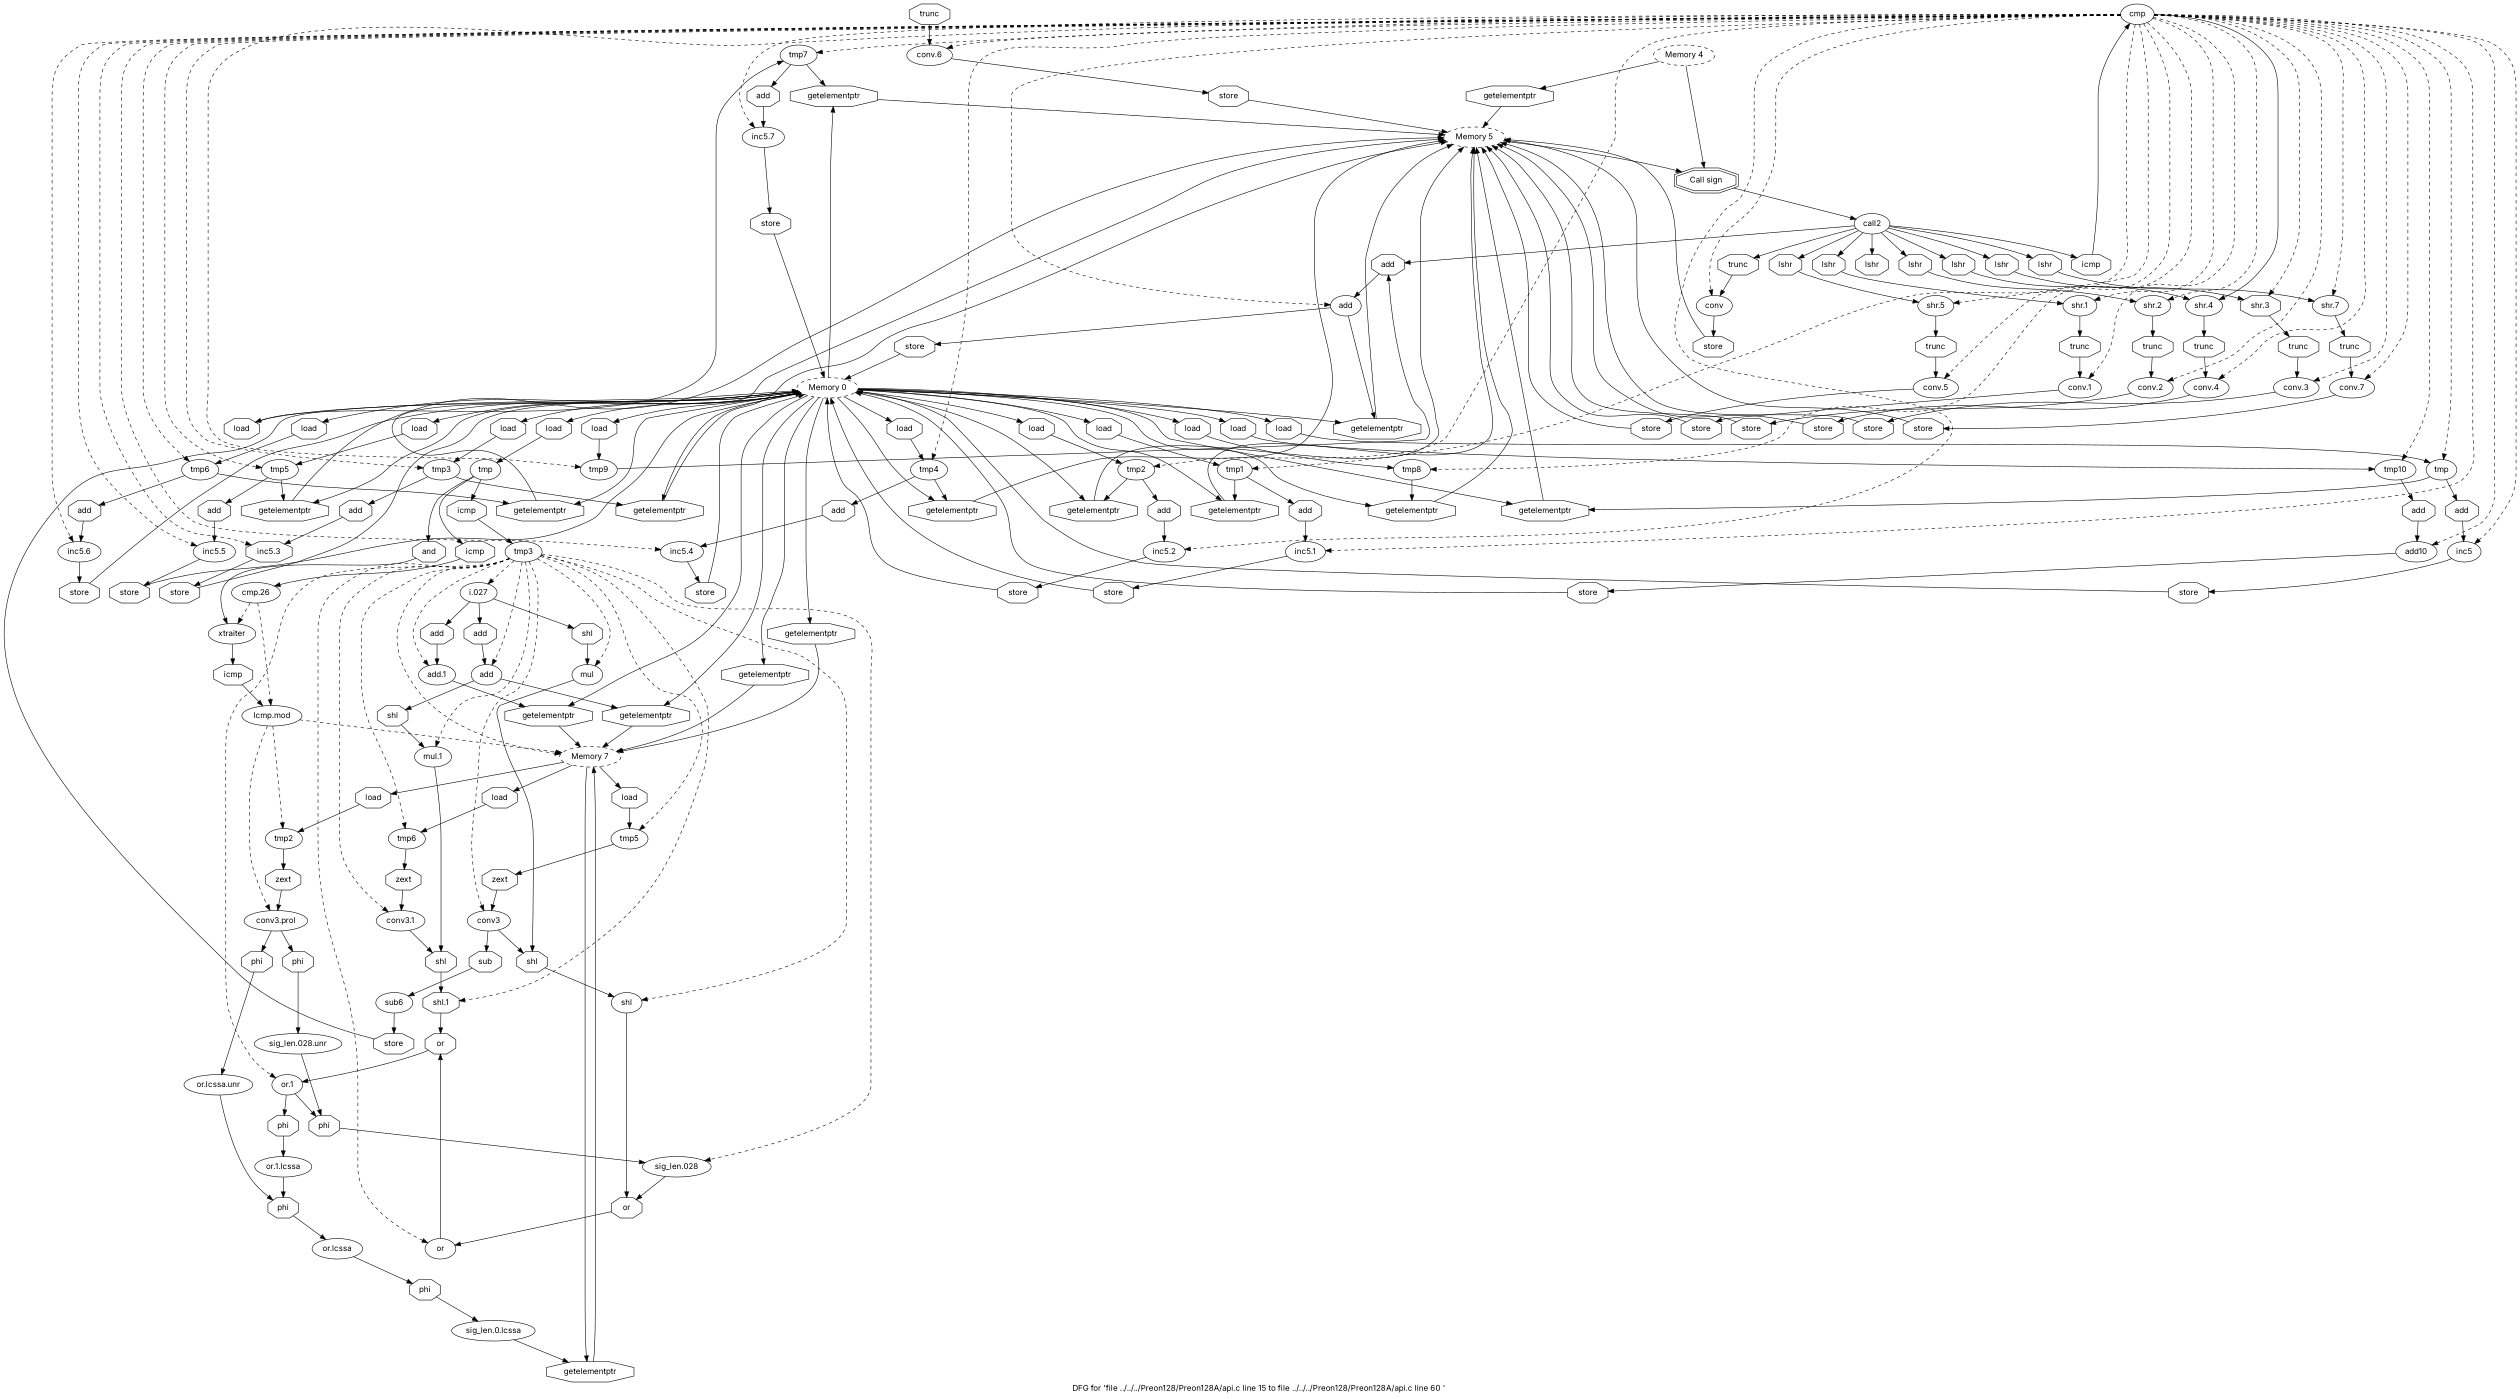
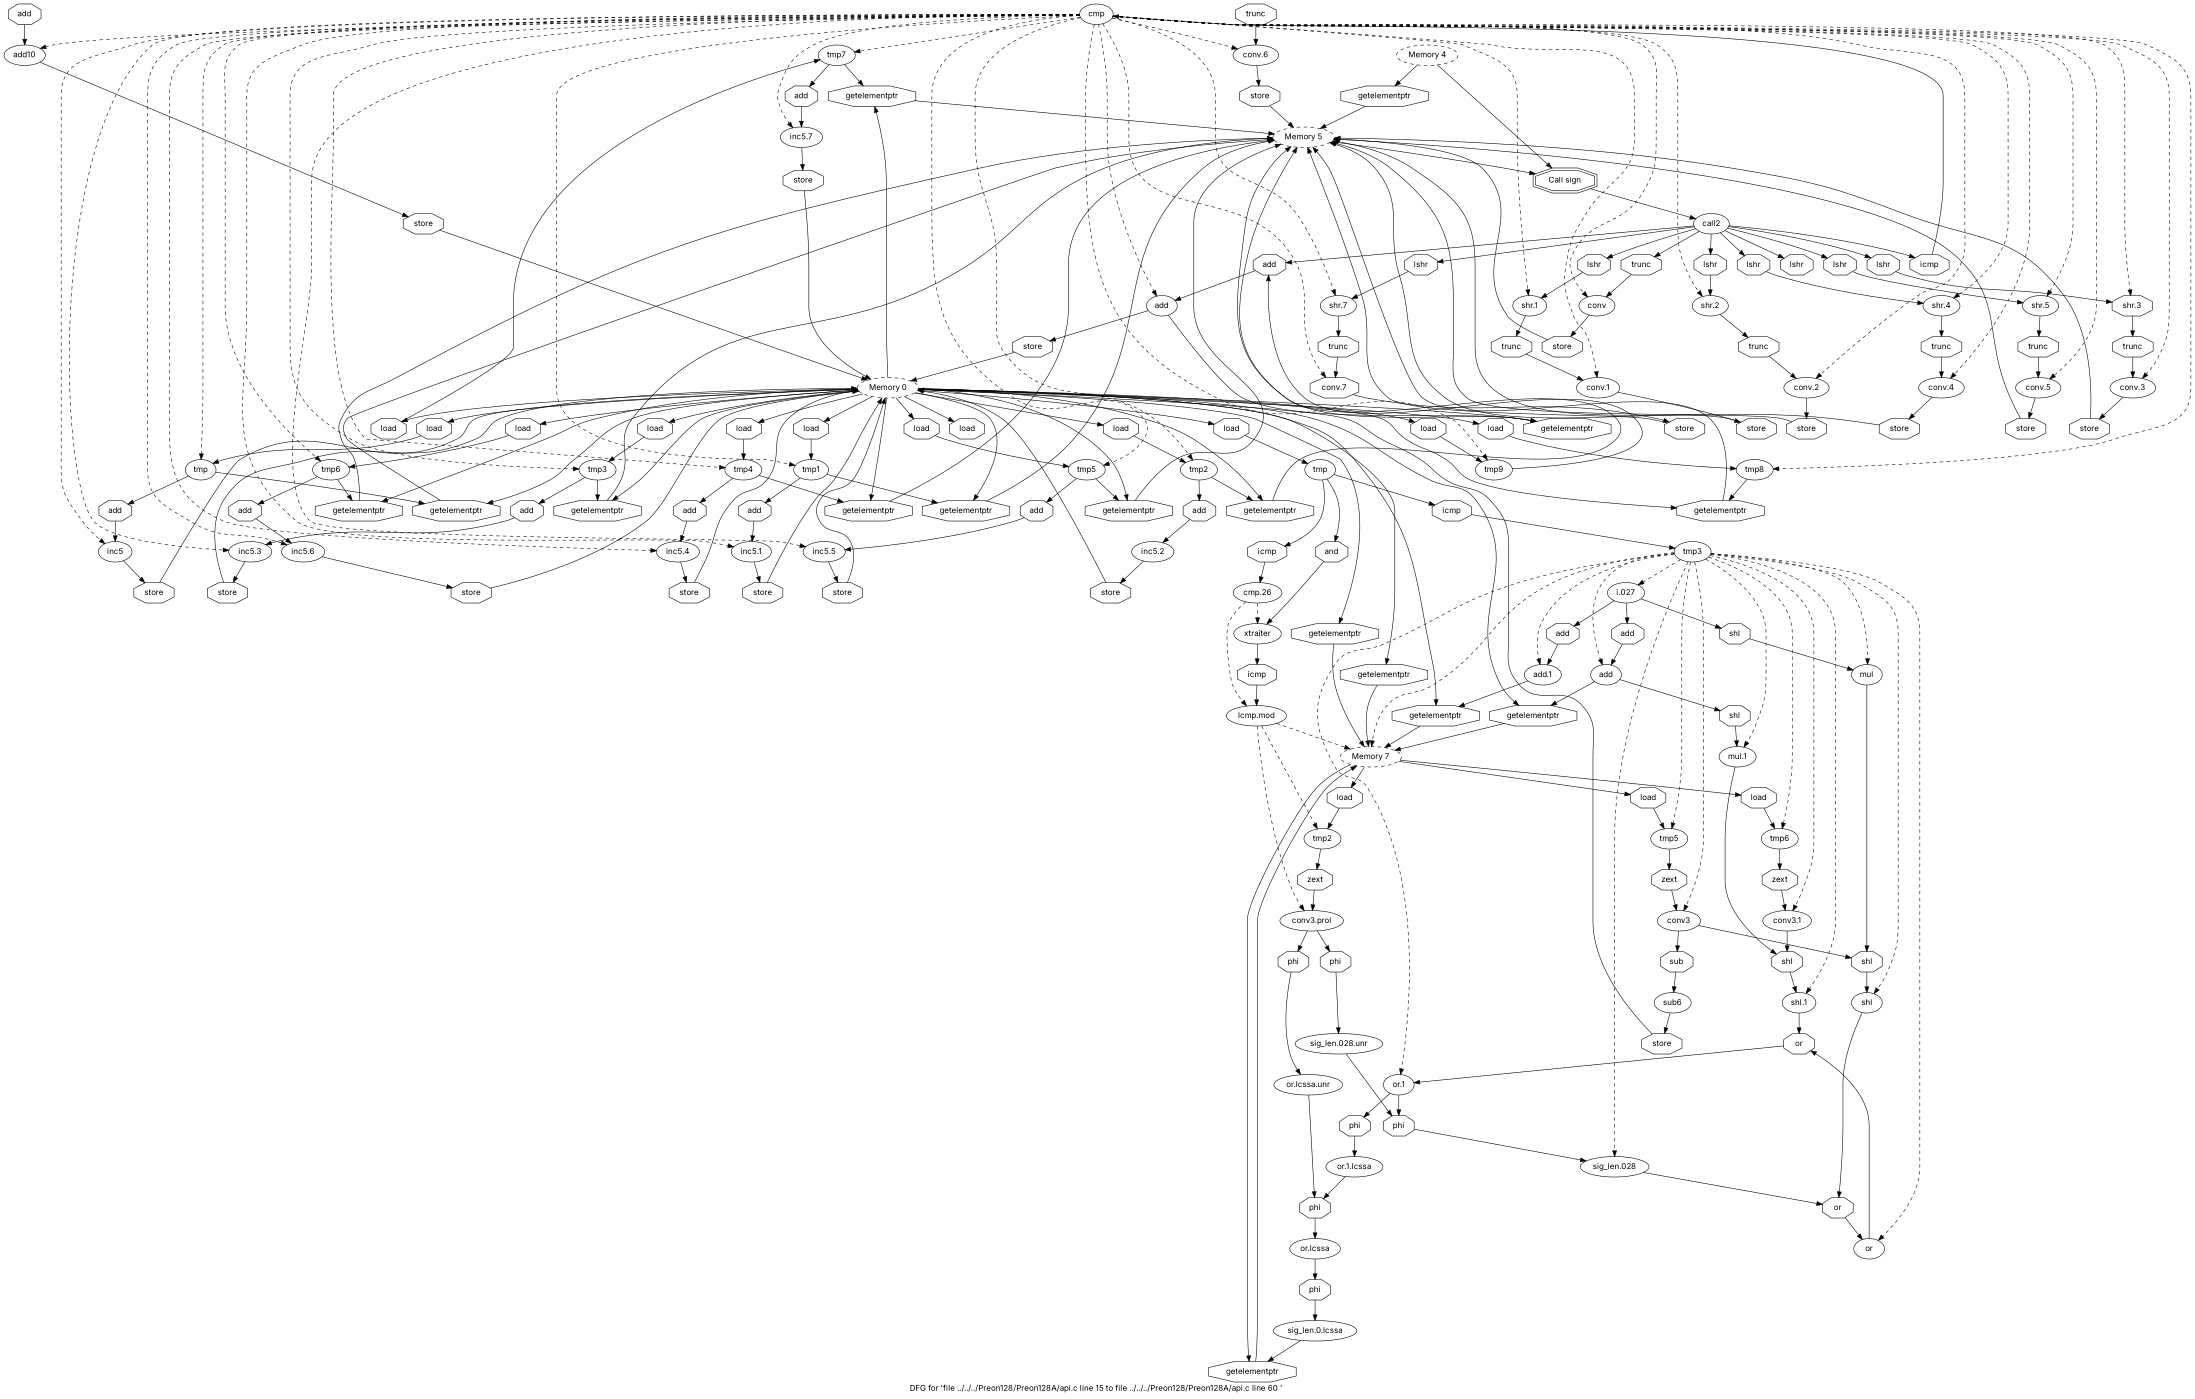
(2278, 125) -> (1685, 30)
(2352, 388) -> (1334, 388)
(1875, 397) -> none
(2395, 470) -> none
(269, 552) -> (250, 552)
(441, 1003) -> (1799, 1003)
